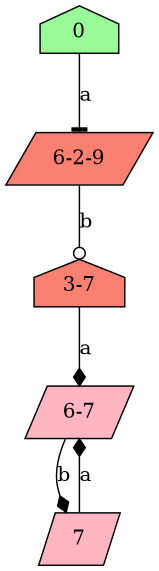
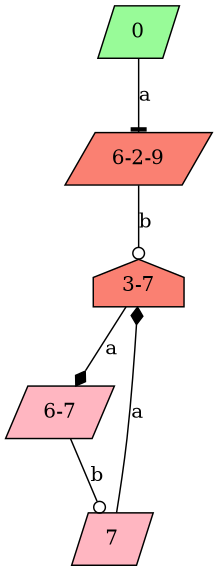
(79, 32) -> (139, 32)
(57, 467) -> (84, 470)
(79, 484) -> (129, 419)
